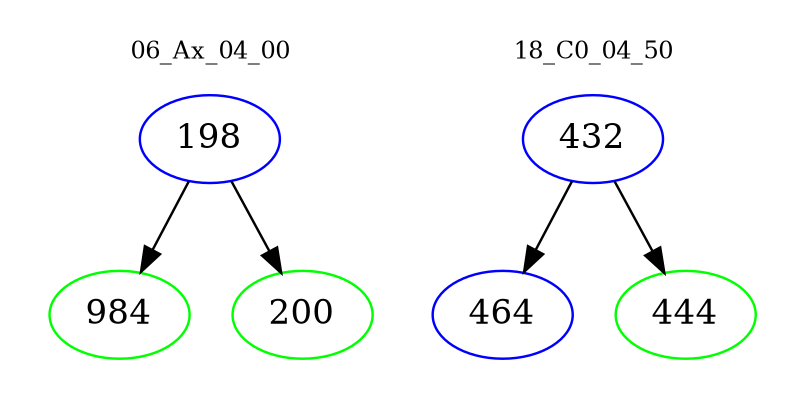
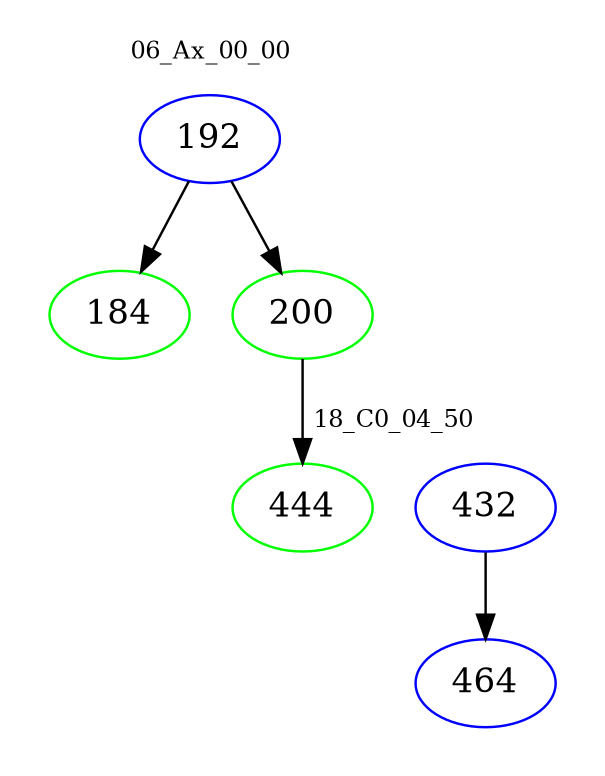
(211, 52) -> (211, 52)
(210, 139) -> (210, 139)
(633, 216) -> (303, 413)
(120, 315) -> (120, 315)
